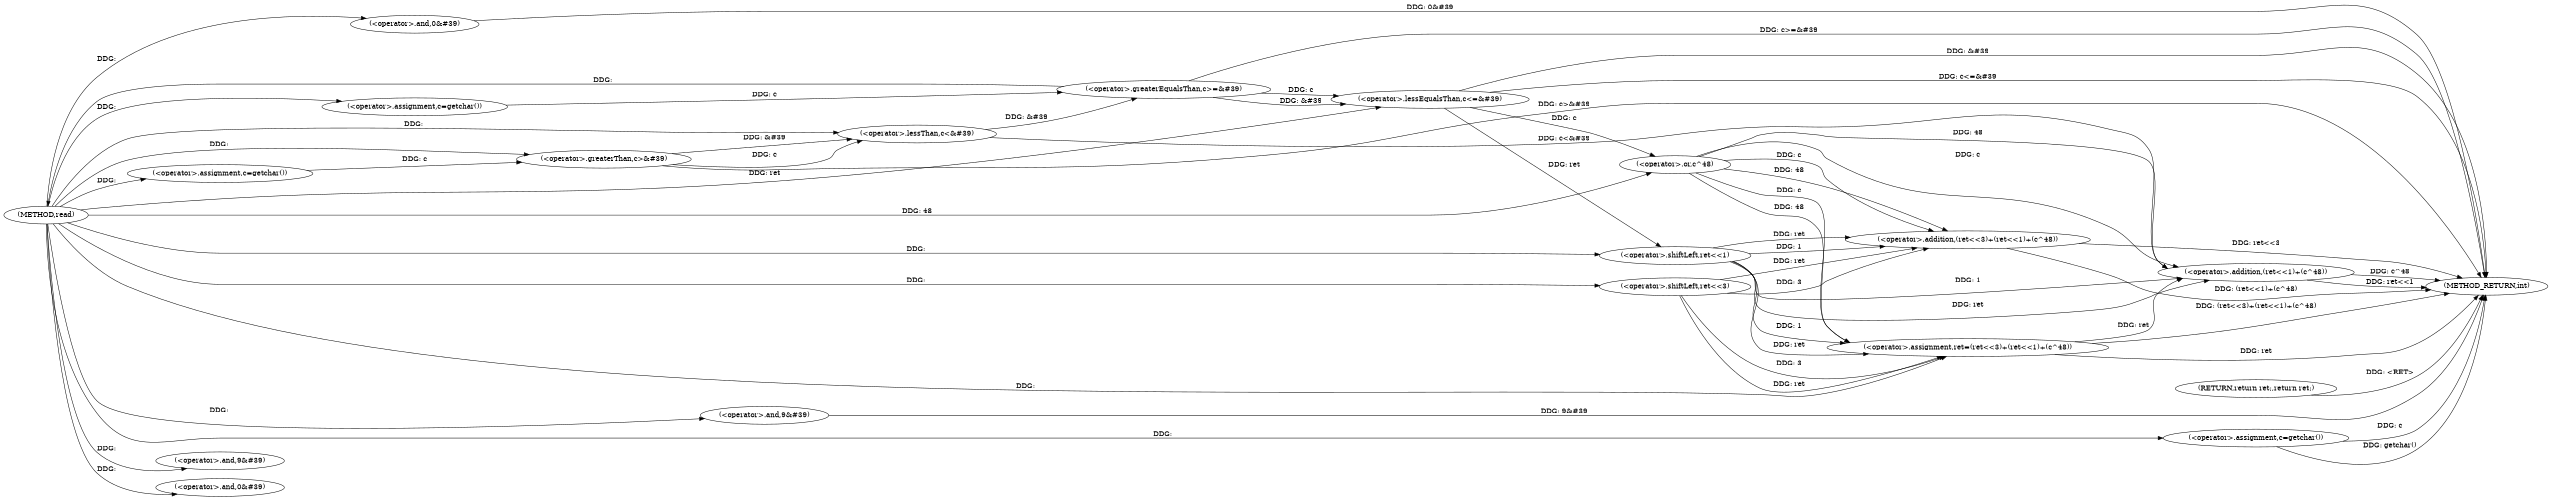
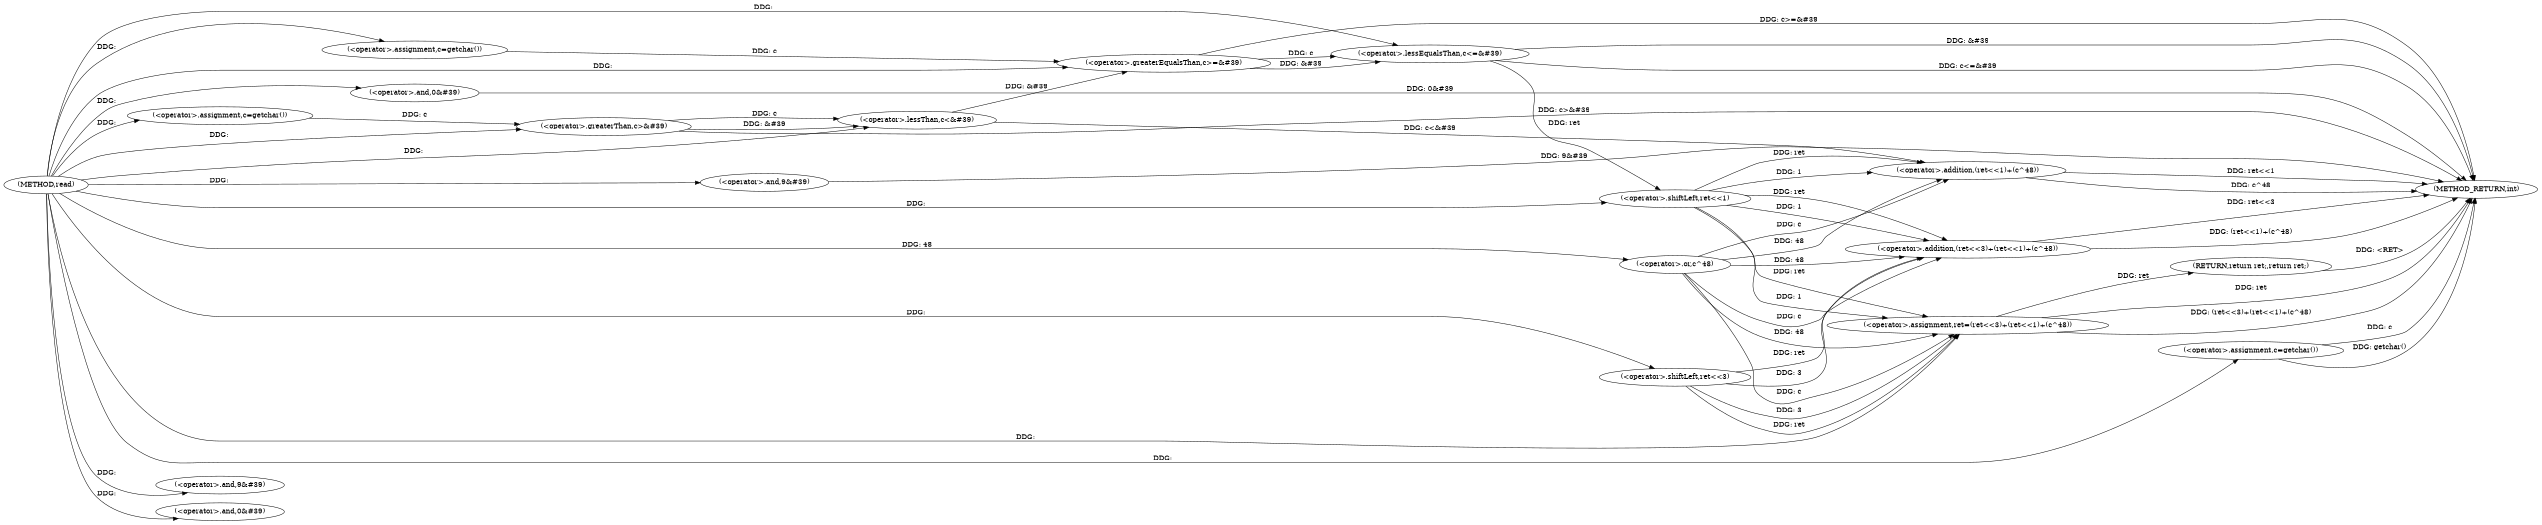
(523, 84) -> (530, 70)
(1561, 127) -> none
(765, 173) -> (765, 8)
(2143, 332) -> (2091, 291)
